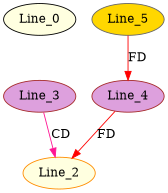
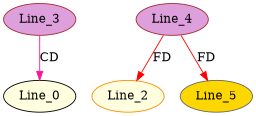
(128, 53) -> (192, 54)
(48, 130) -> (40, 53)
